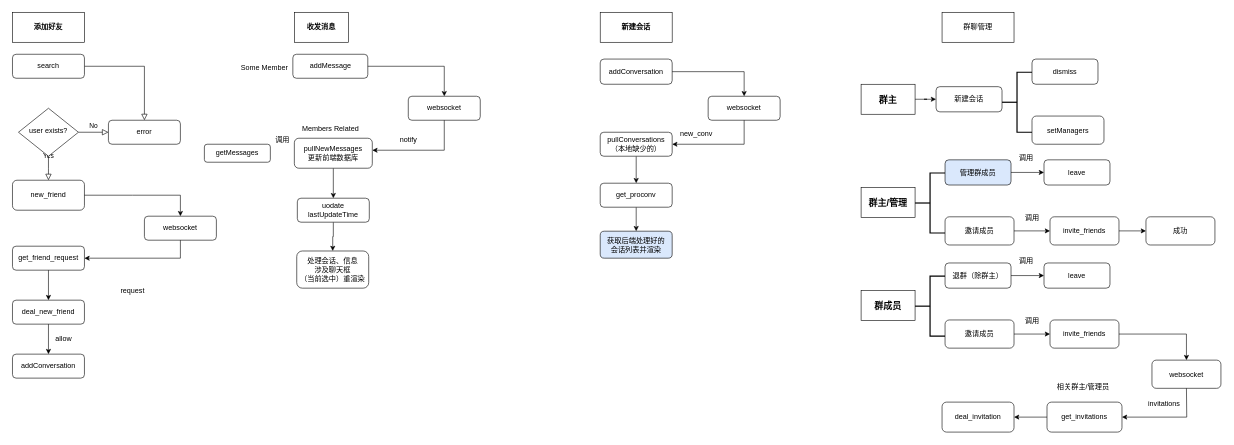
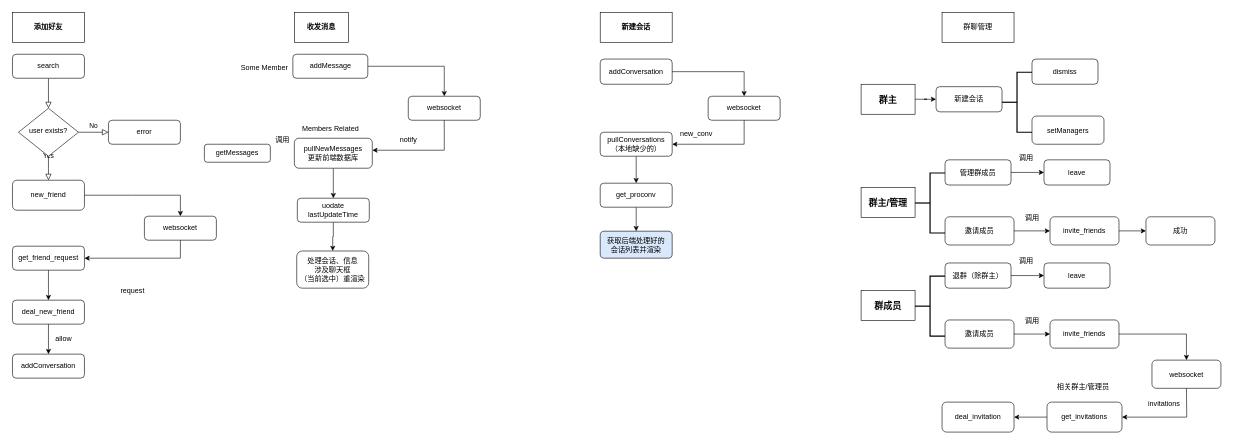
(137, 66) -> (48, 90)
(978, 173) -> (978, 173)
